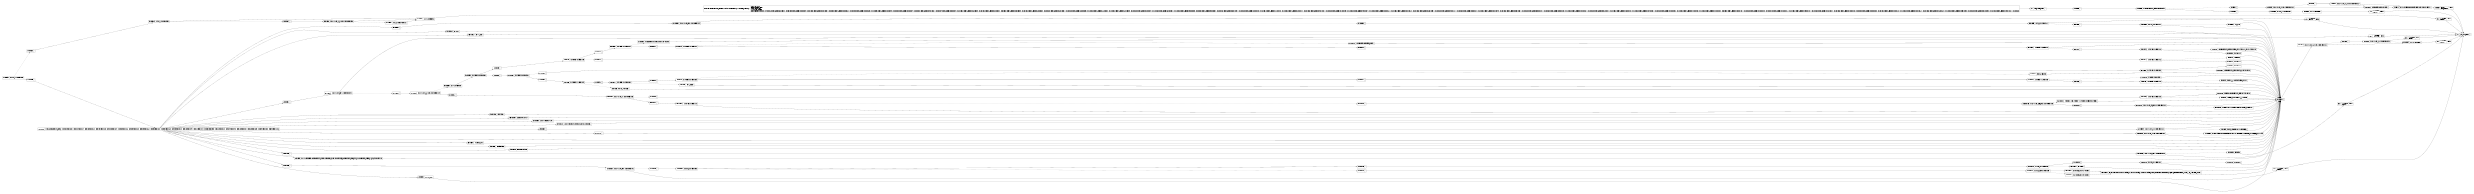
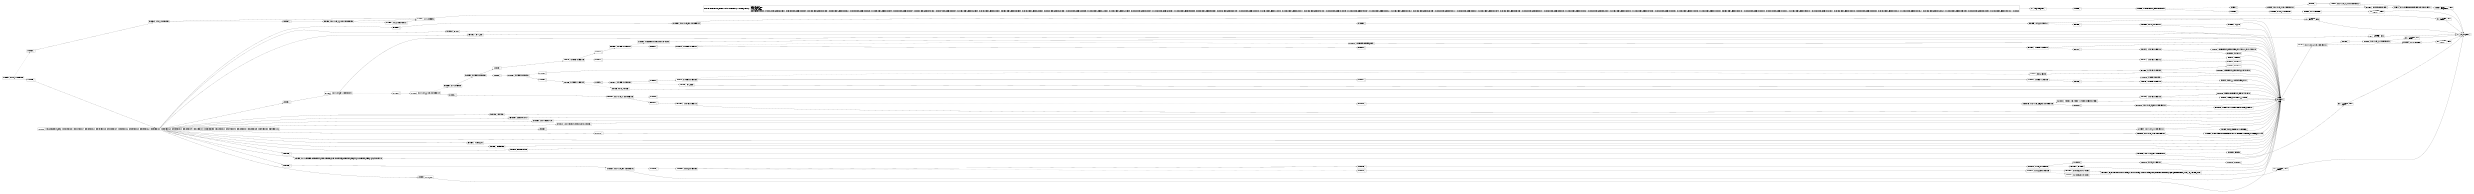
(2380, 7) -> (2380, 7)
